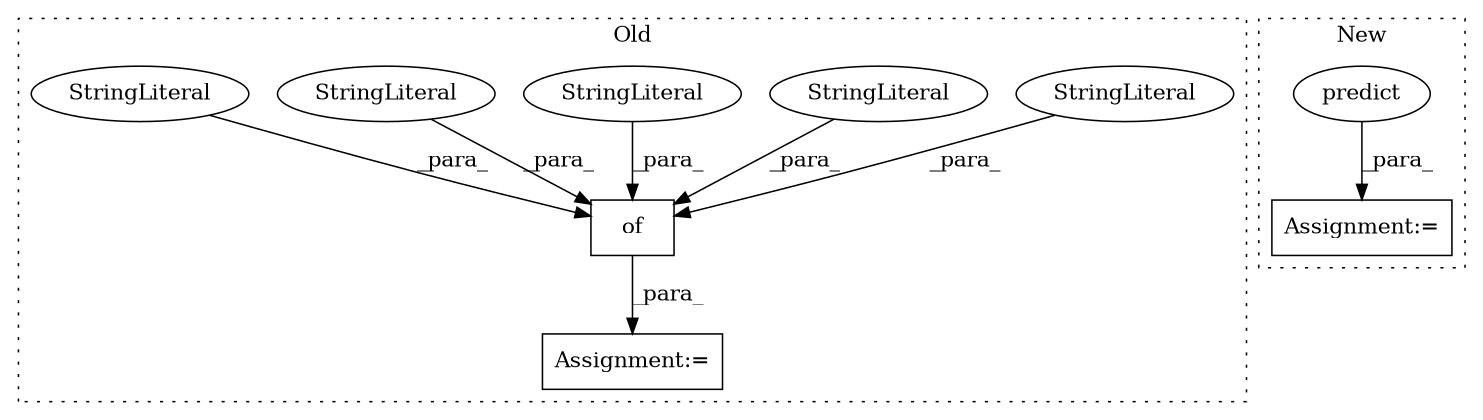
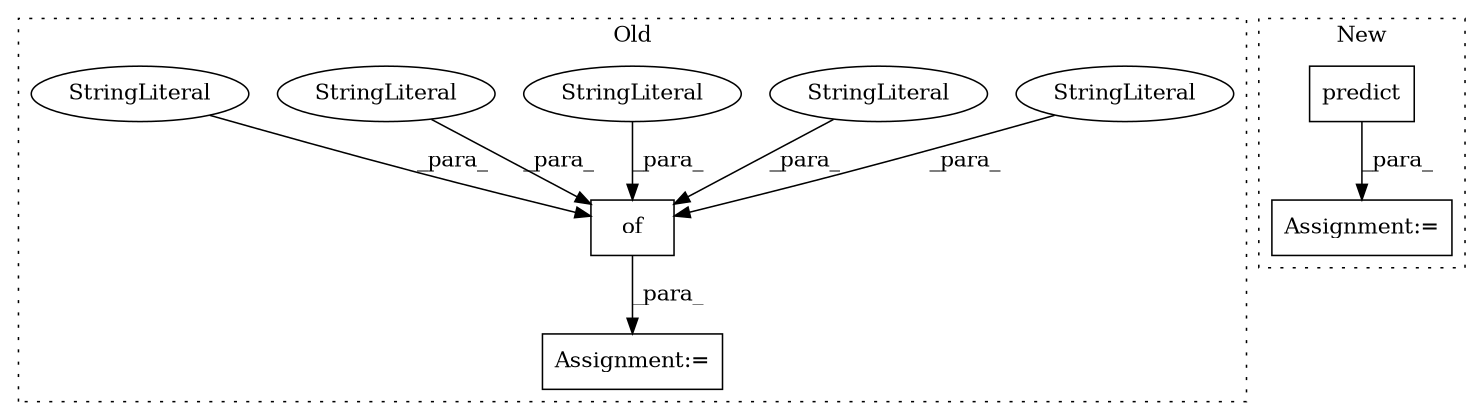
(1362, 94) -> (1362, 94)
